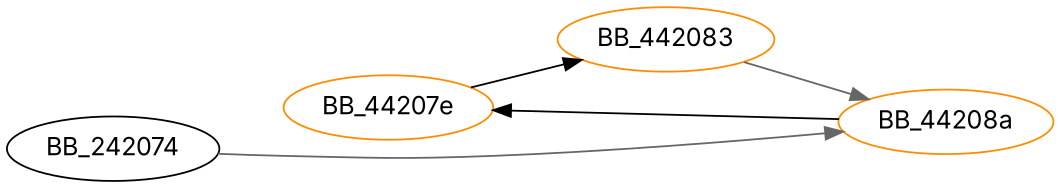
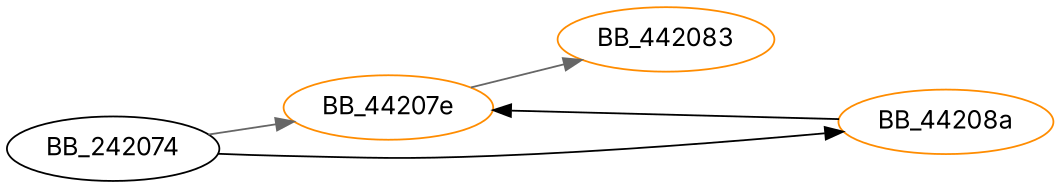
(517, 76) -> (517, 76)
(798, 78) -> none
none -> (242, 129)
(522, 155) -> (522, 155)
